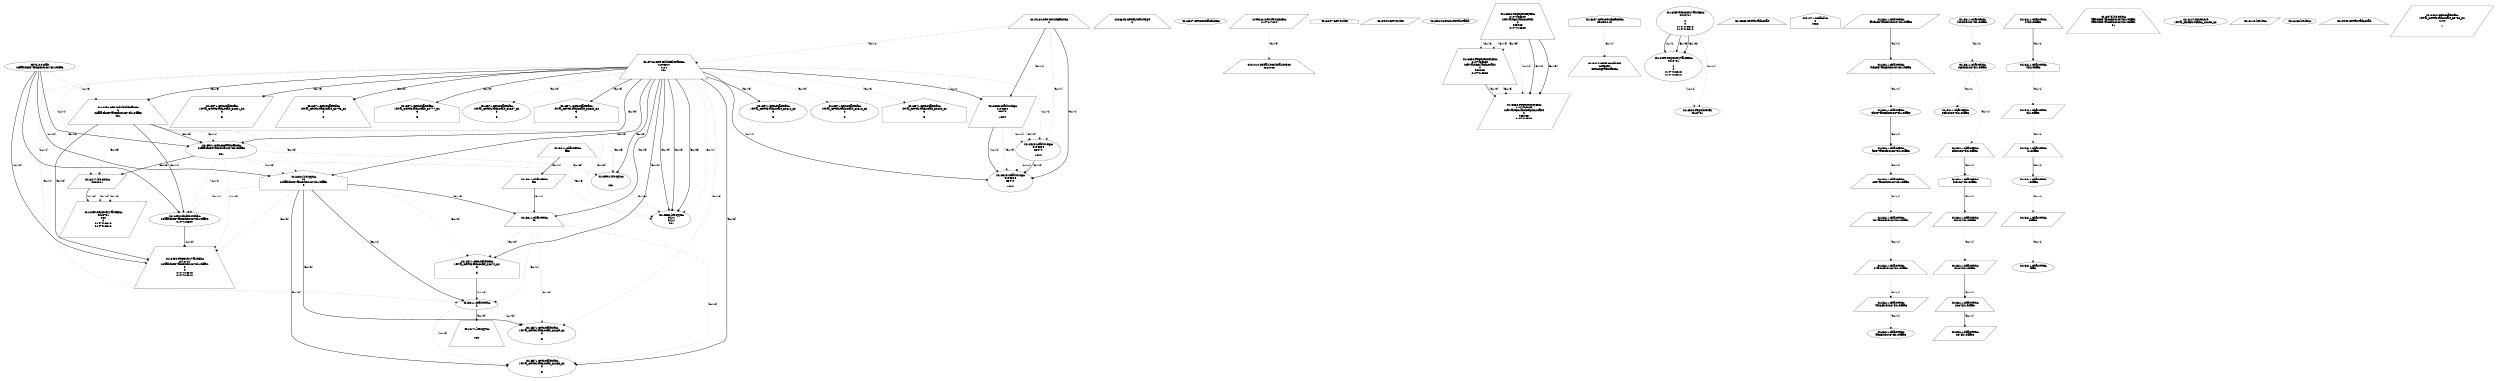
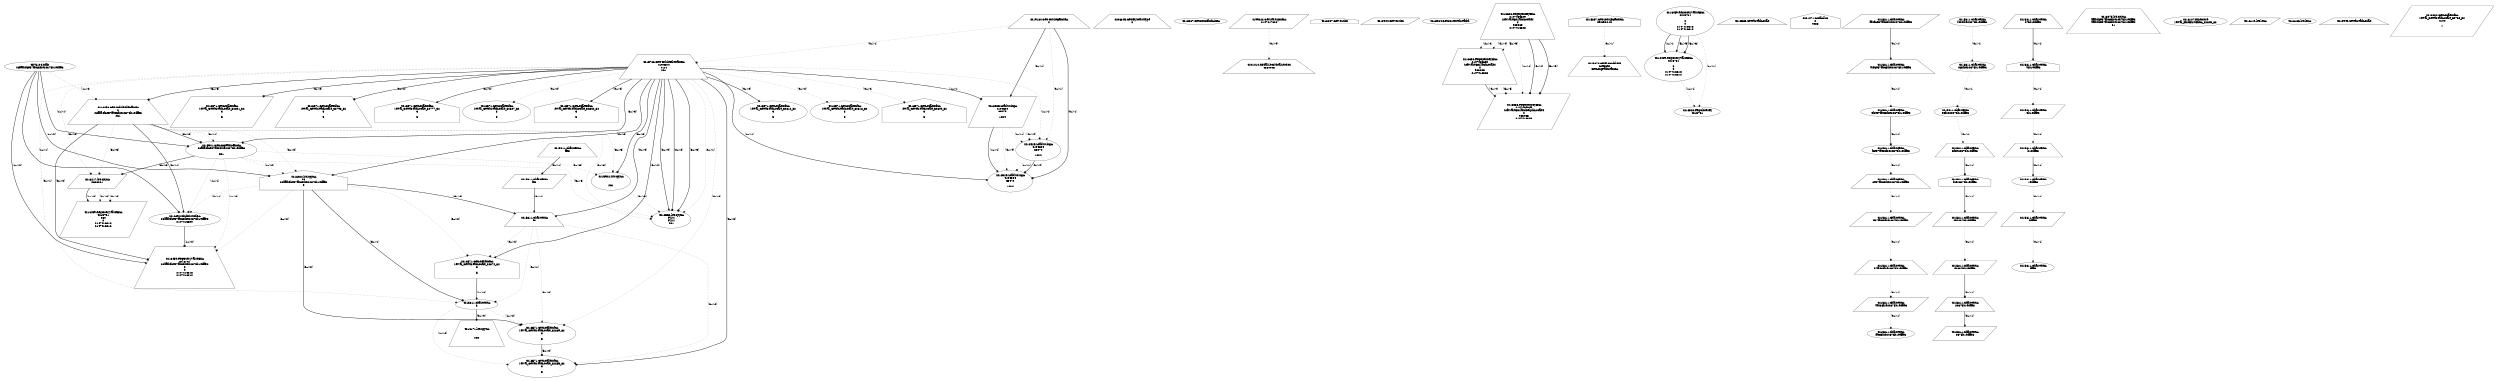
(1981, 107) -> (1960, 129)
(325, 349) -> (542, 349)
